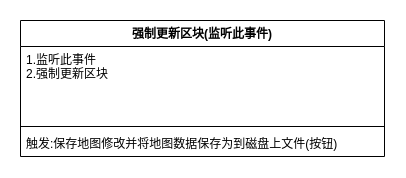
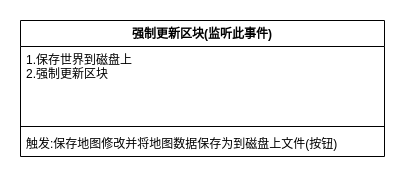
(68, 68) -> (80, 68)
